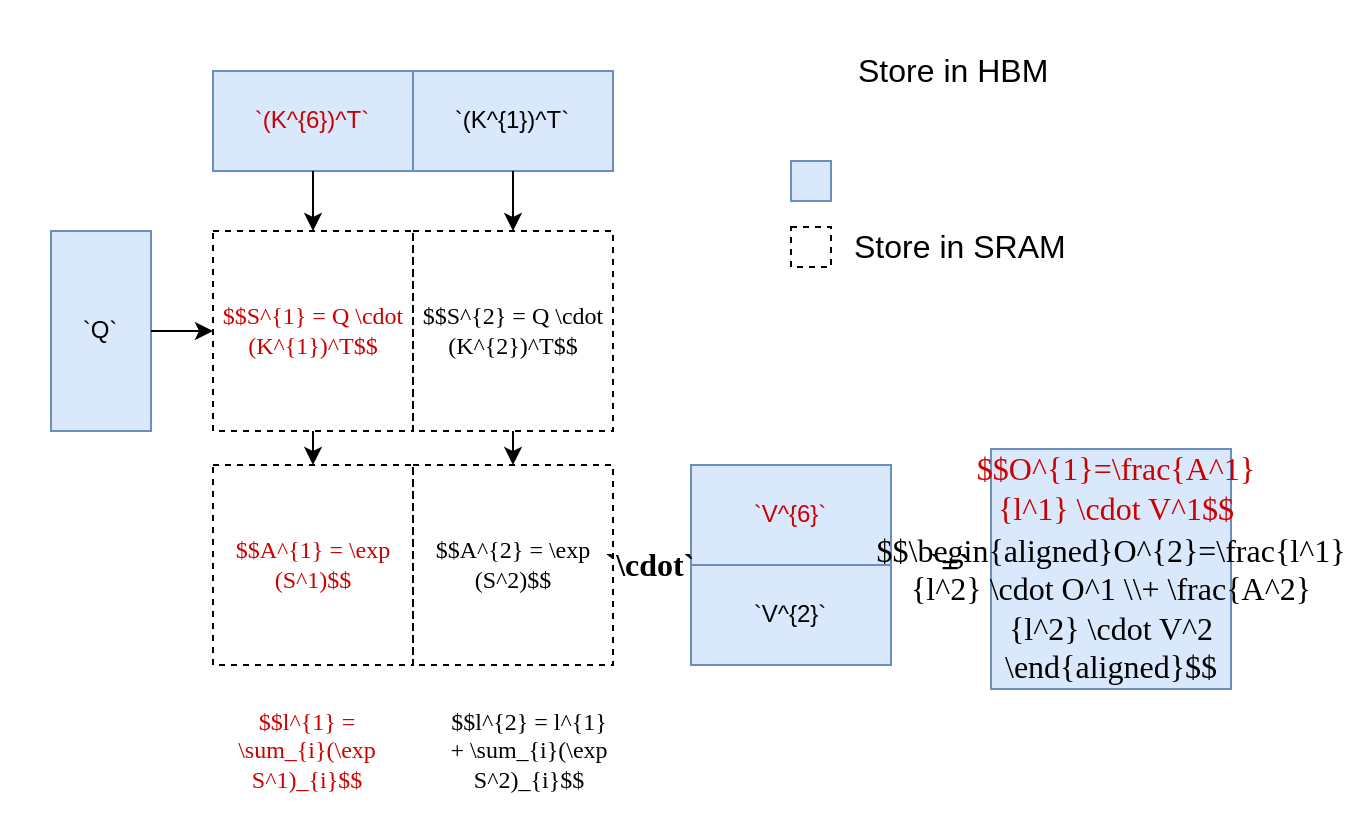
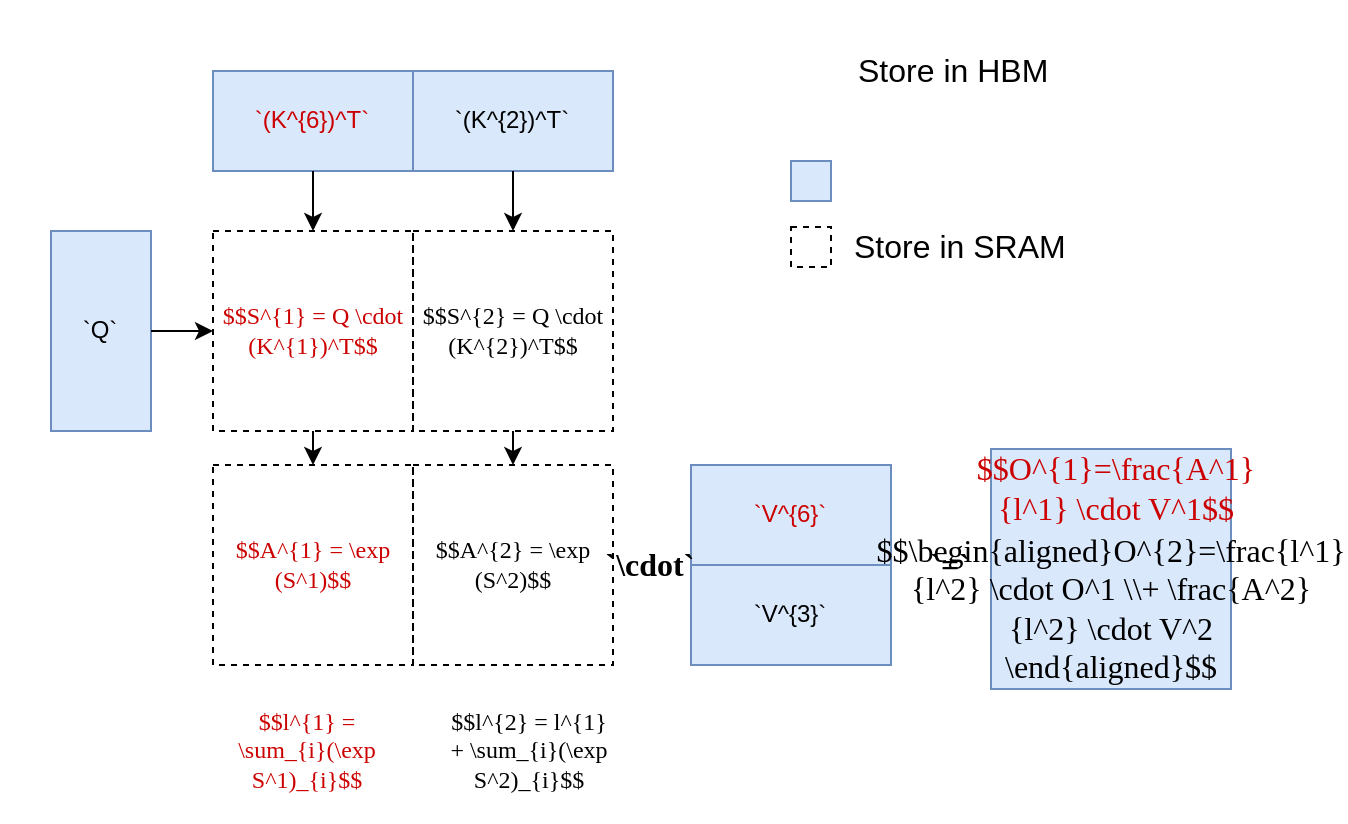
(513, 121) -> (513, 121)
(791, 615) -> (791, 615)
